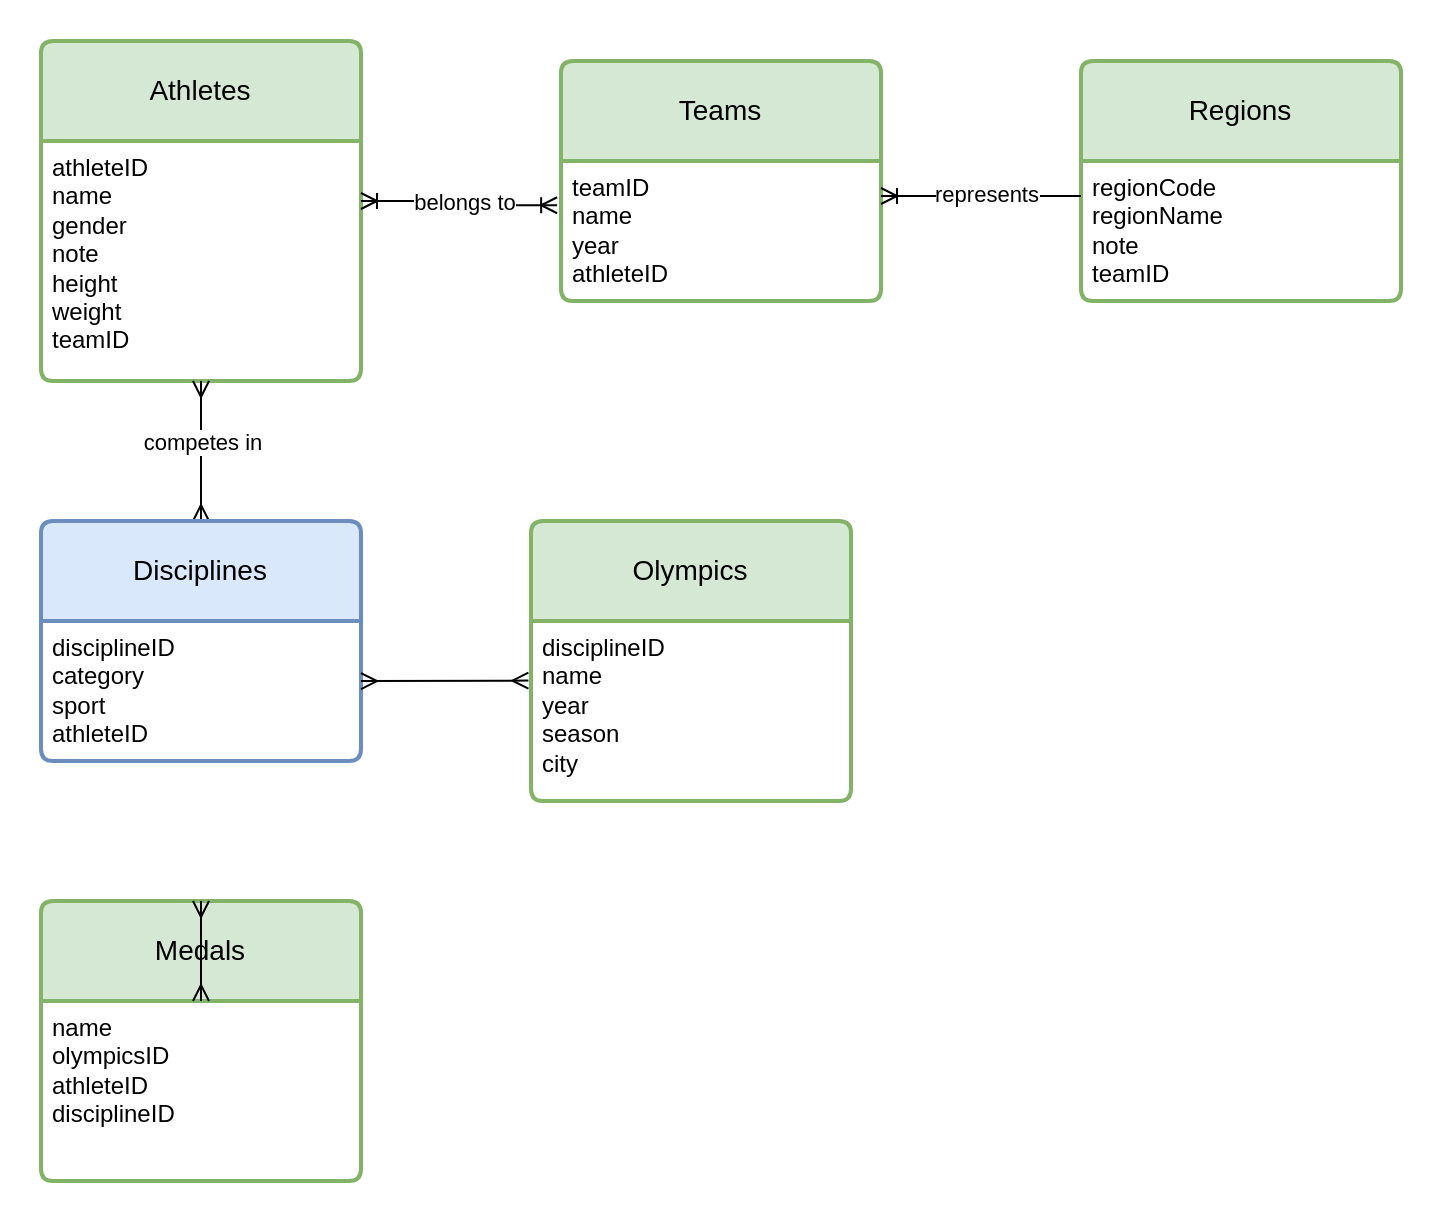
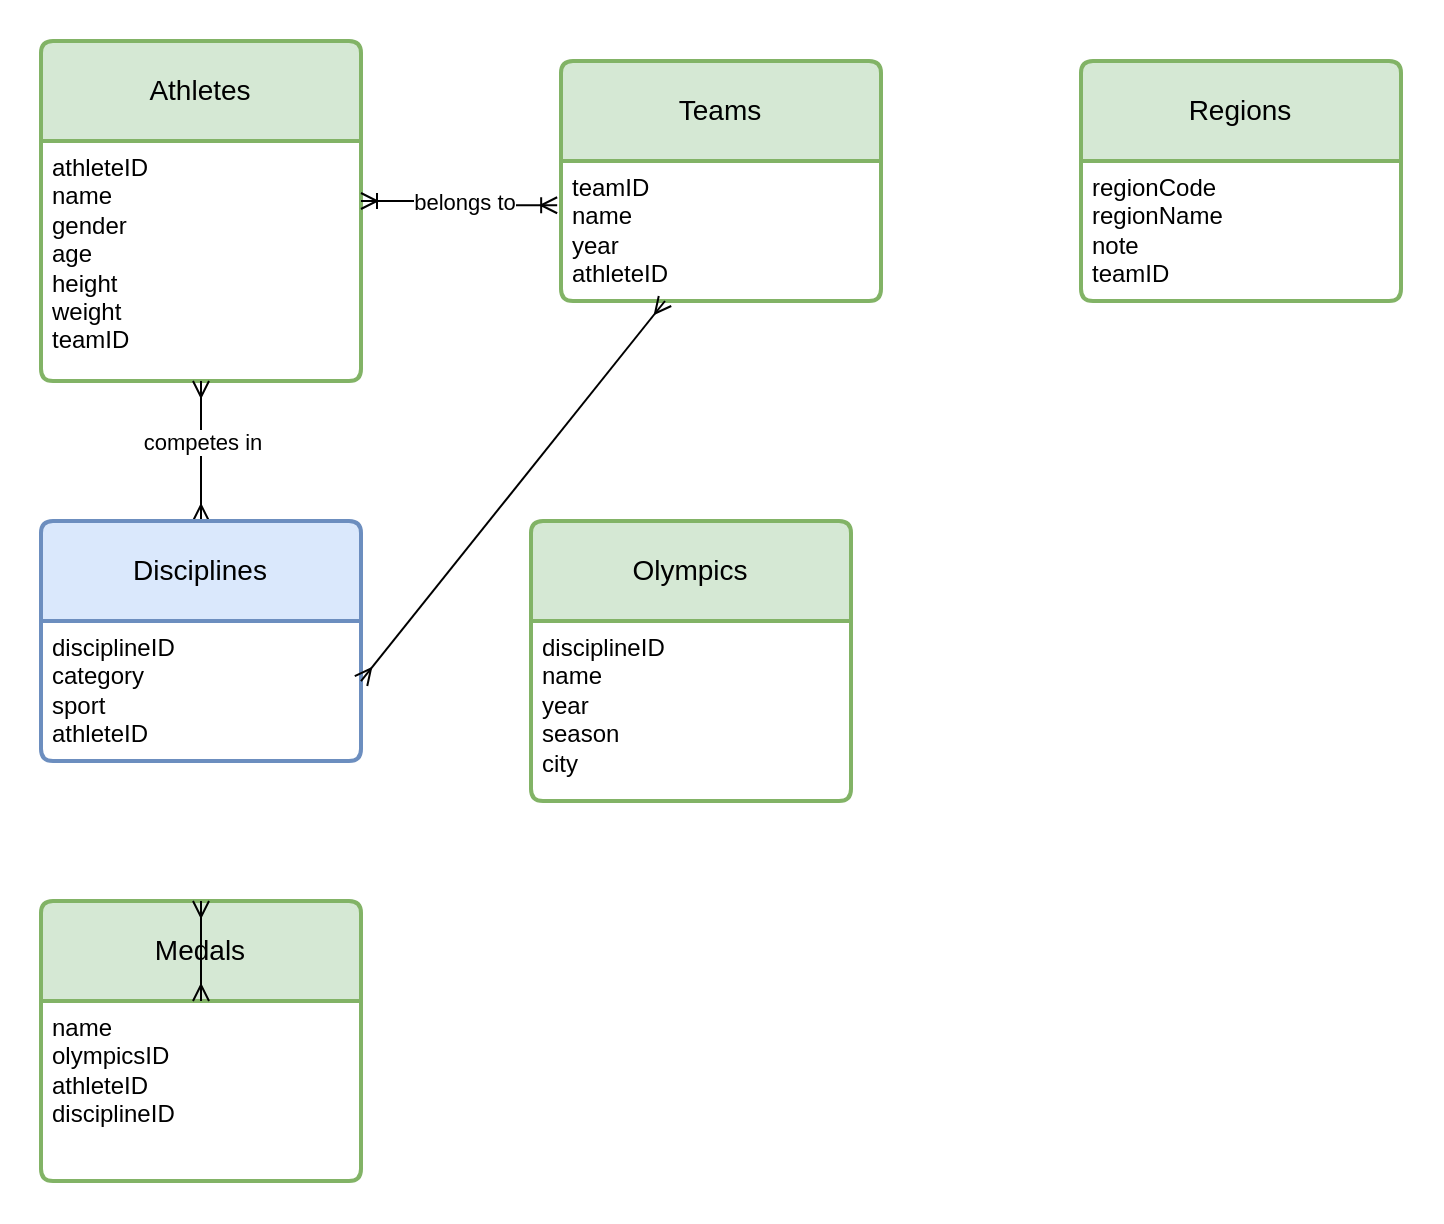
(981, 196) -> none
(110, 256) -> (110, 256)
(446, 681) -> (512, 492)
